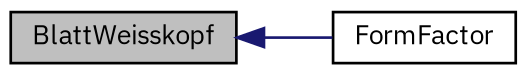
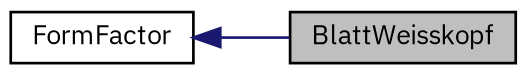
(298, 38) -> (255, 38)
